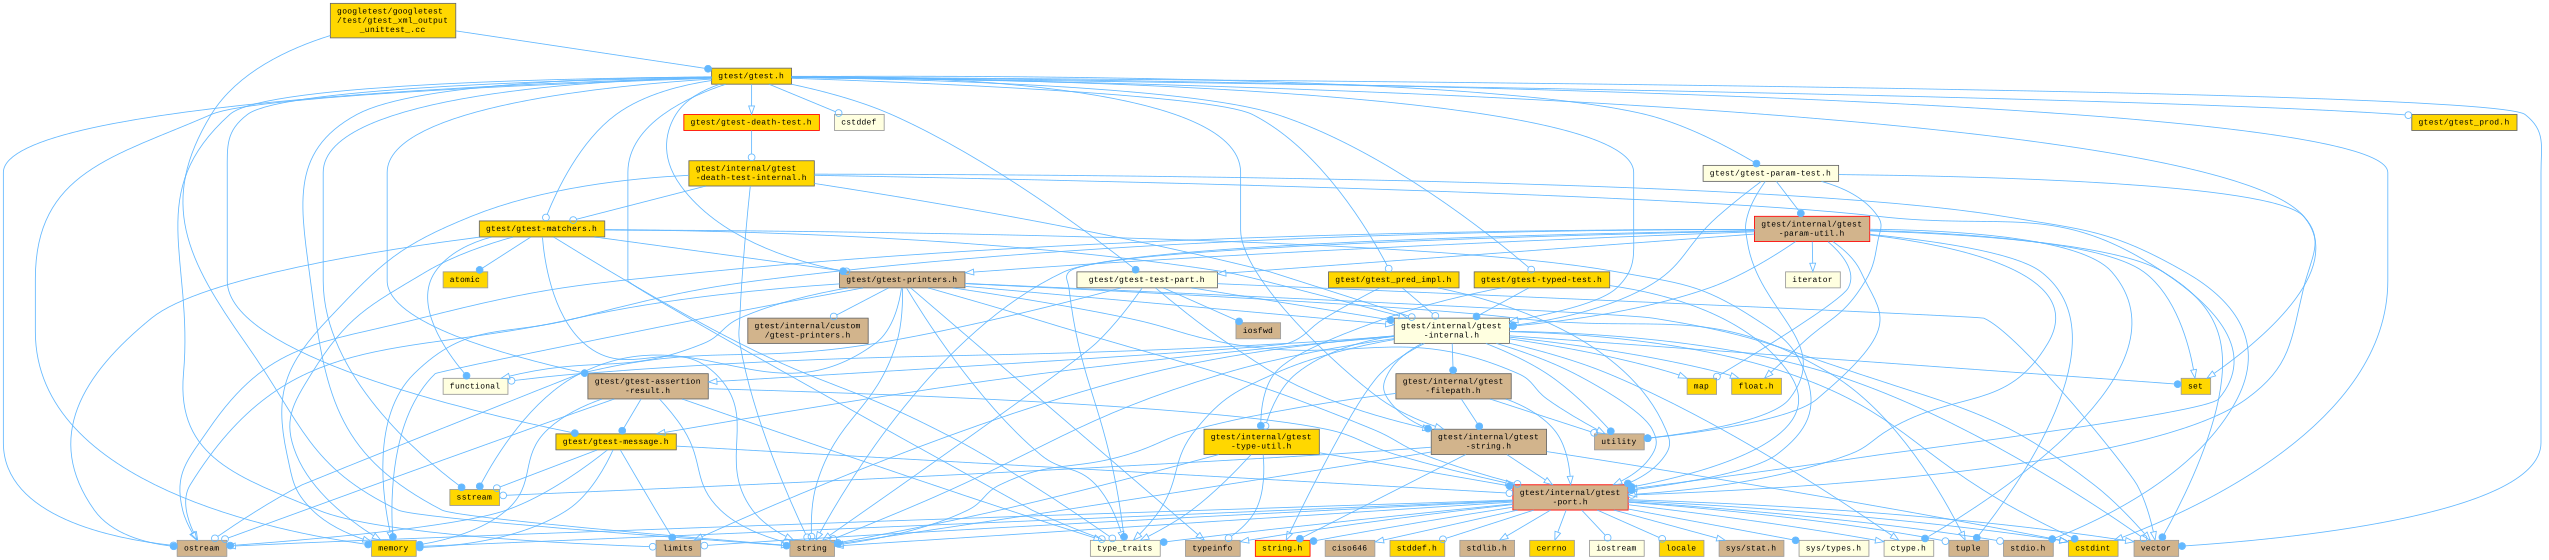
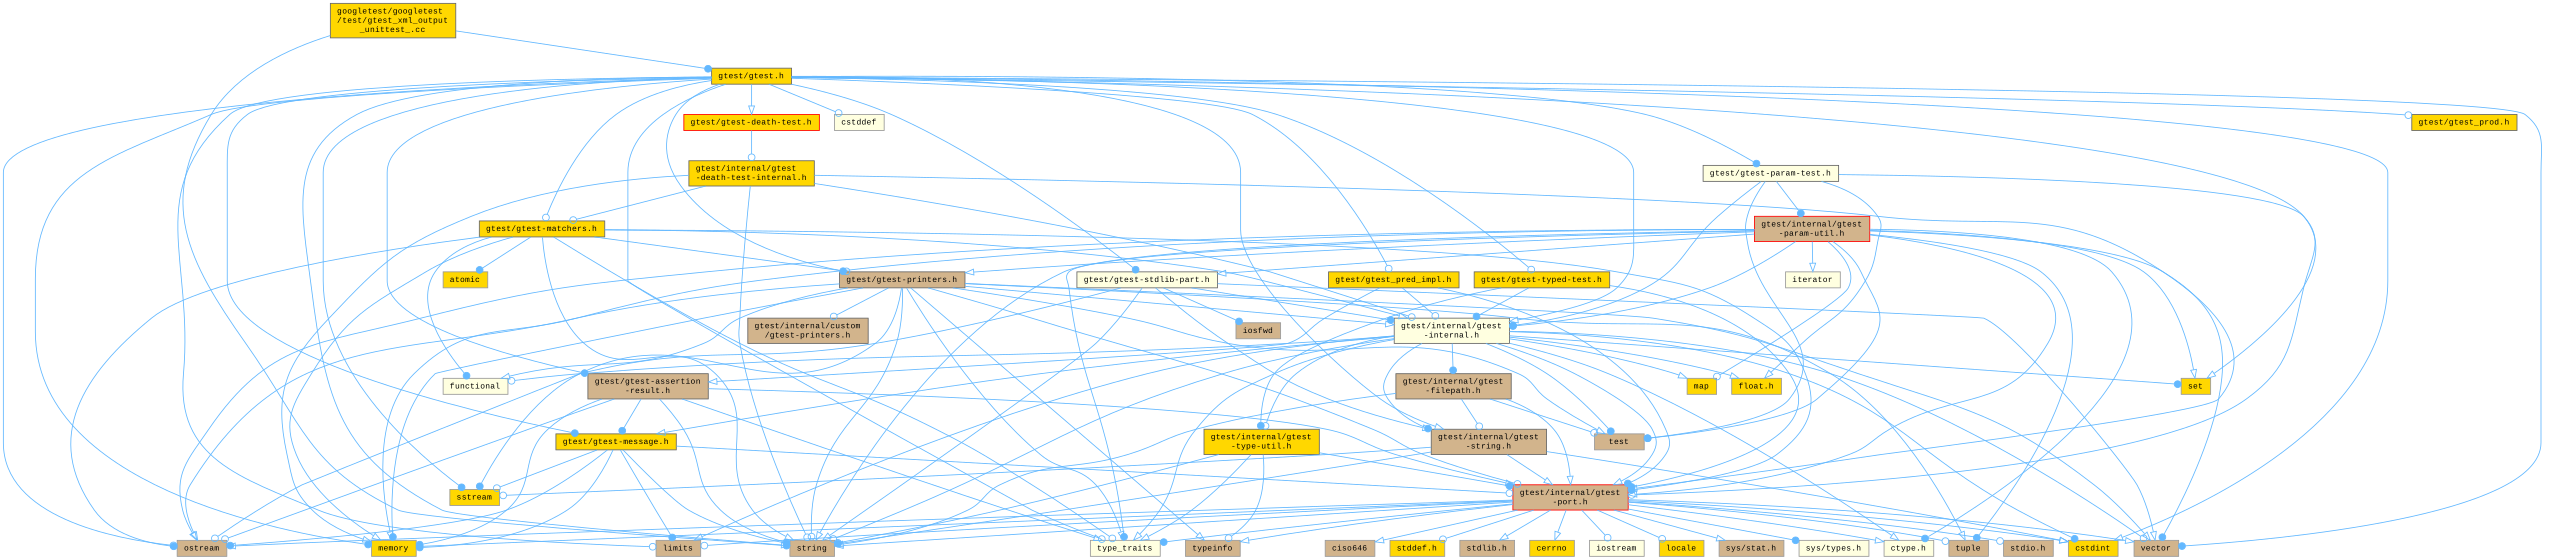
(1699, 191) -> none
(1147, 280) -> (1147, 280)
(1469, 411) -> (1469, 411)
(1619, 442) -> (1619, 442)
none -> (694, 513)
(1283, 548) -> none
